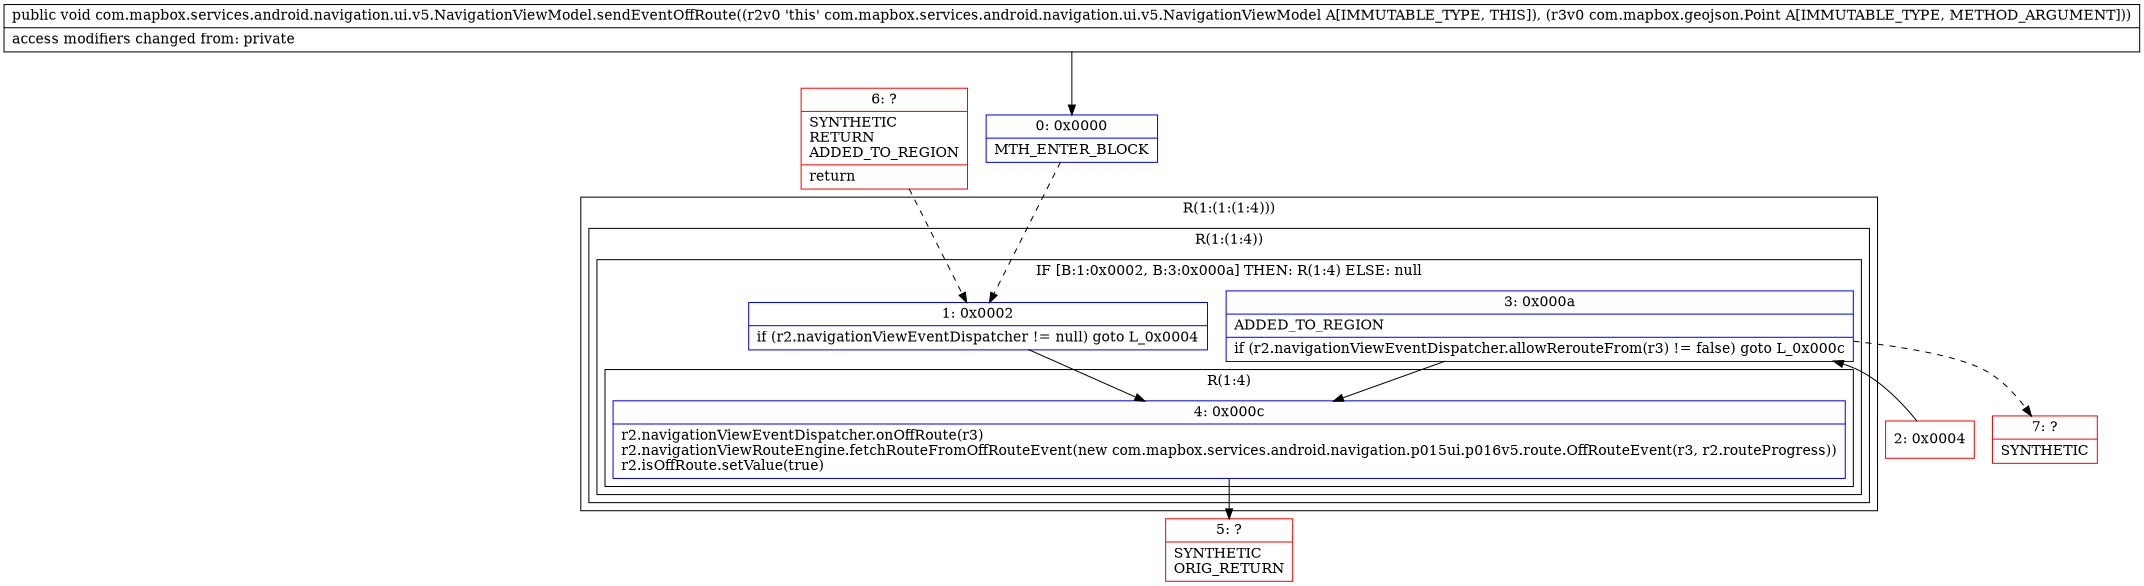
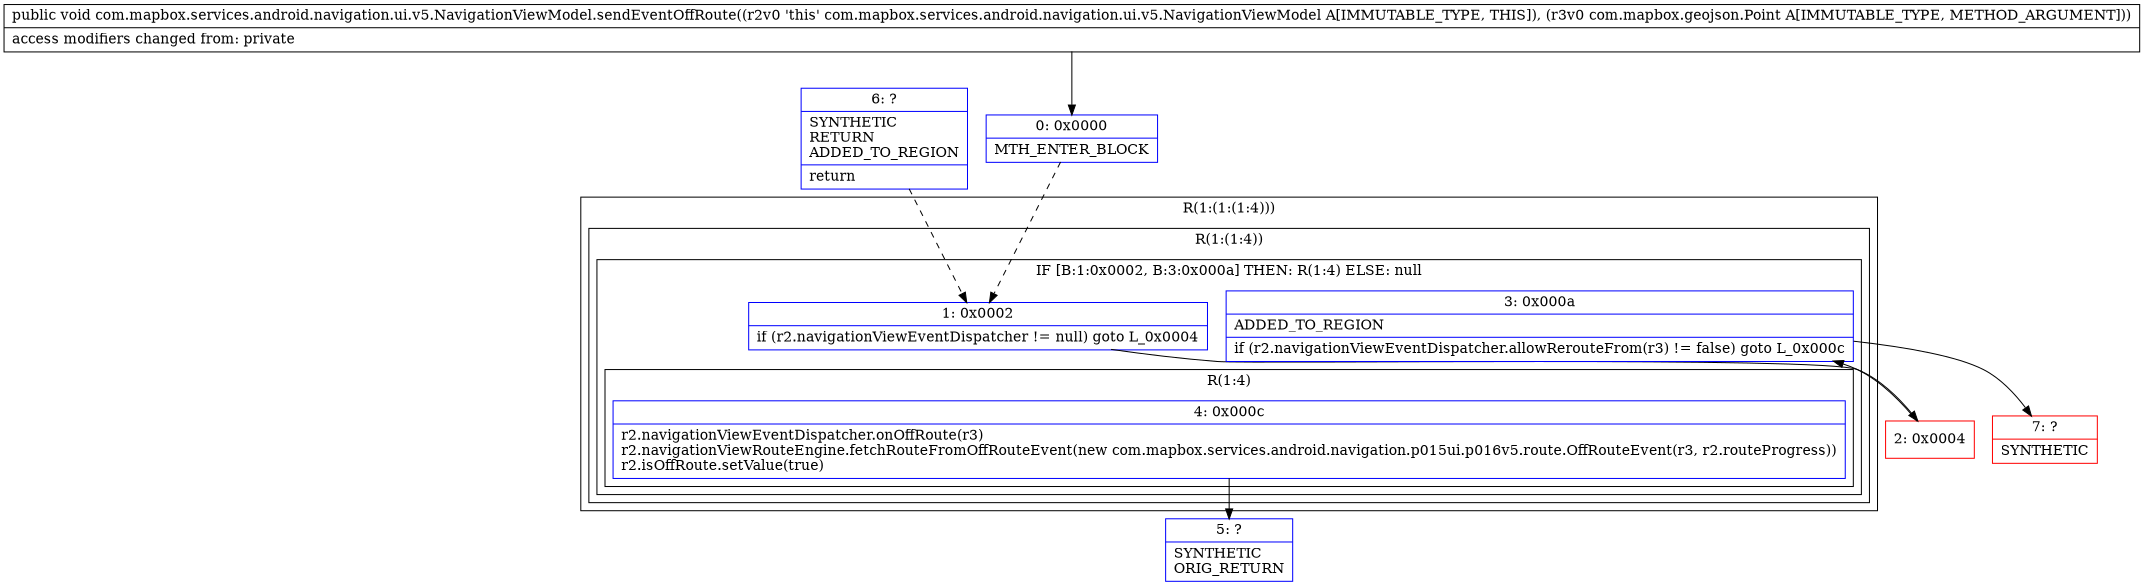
(884, 139) -> (884, 139)
(1947, 357) -> (1947, 357)
(1087, 376) -> (1519, 362)
(1394, 379) -> none
(1229, 550) -> (1229, 550)
